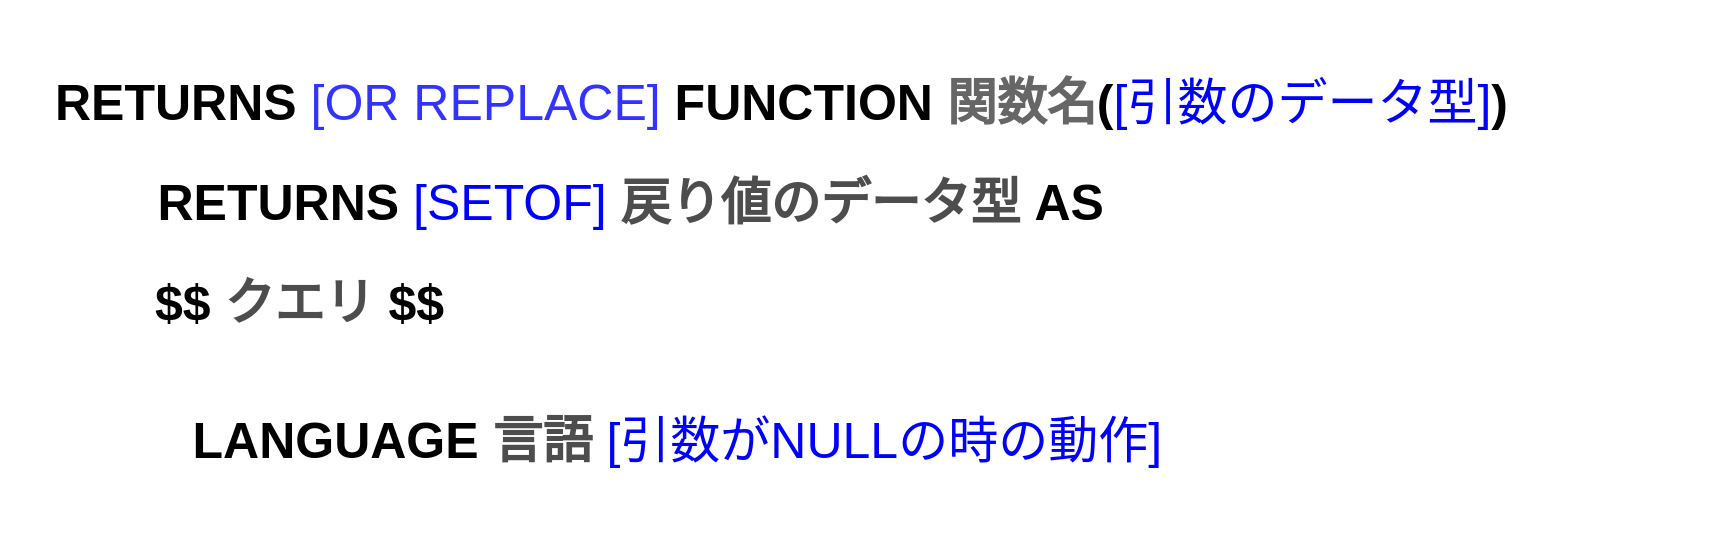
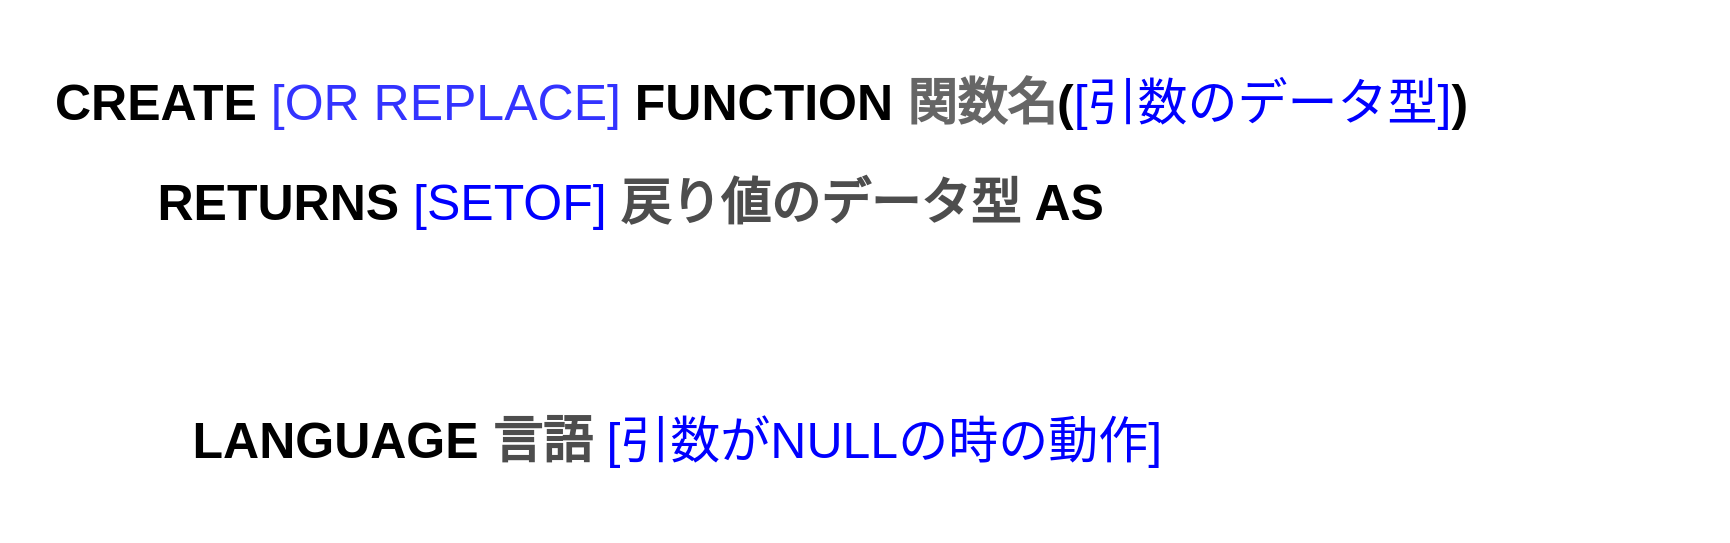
(763, 101) -> (749, 101)
(701, 301) -> none
